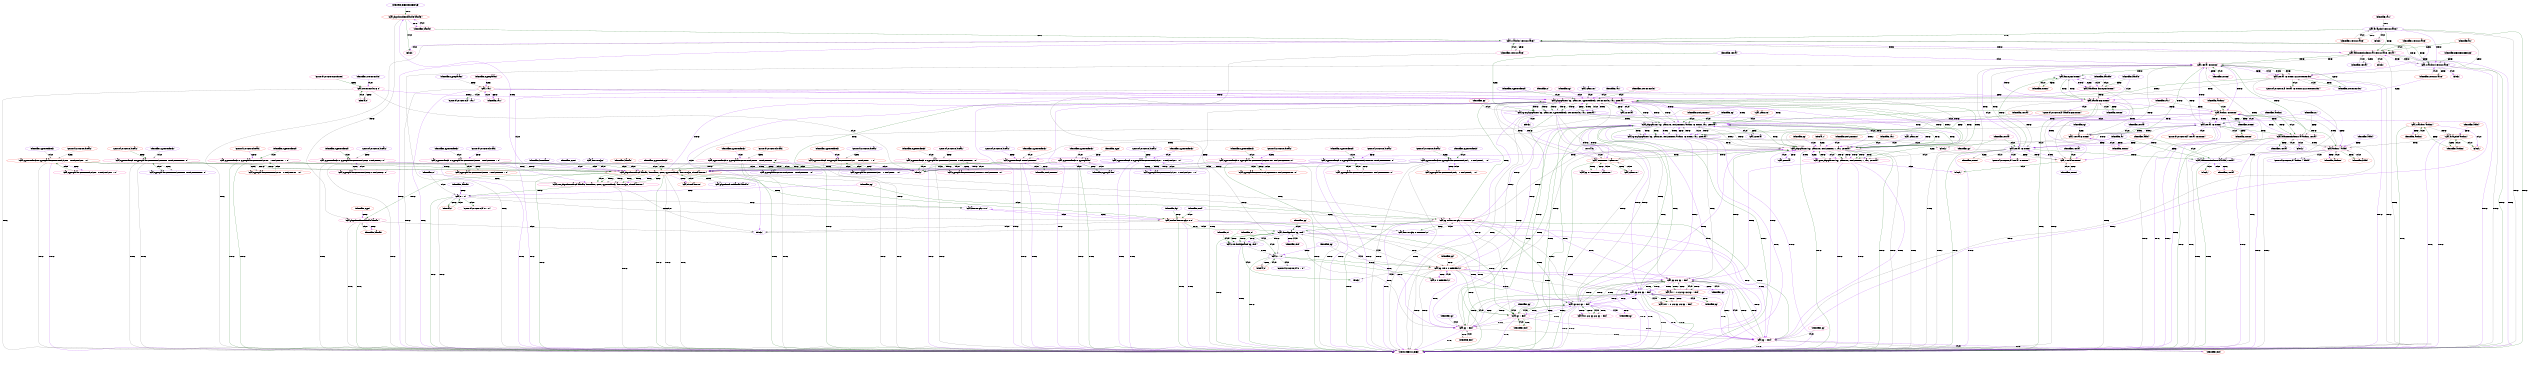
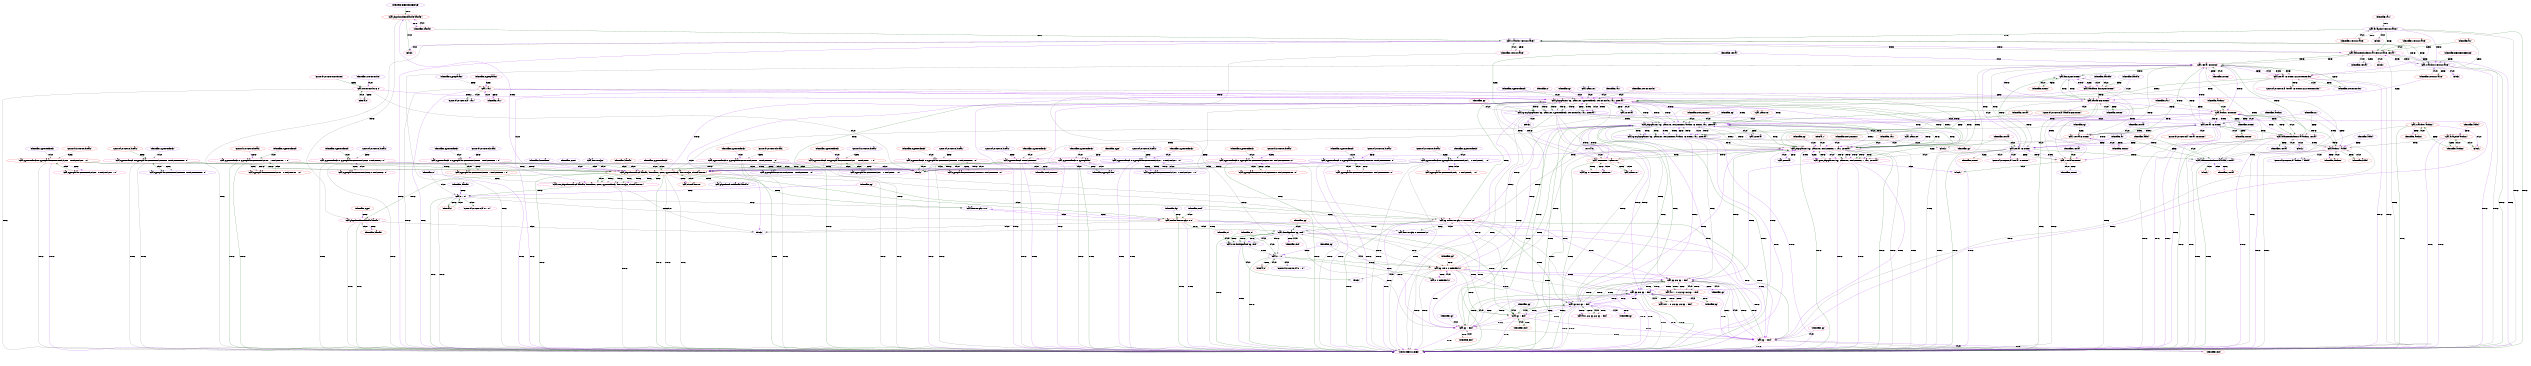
(2295, 83) -> (2295, 83)
(2439, 130) -> (2316, 148)
(1823, 143) -> (1823, 143)
(1379, 250) -> (1379, 250)
